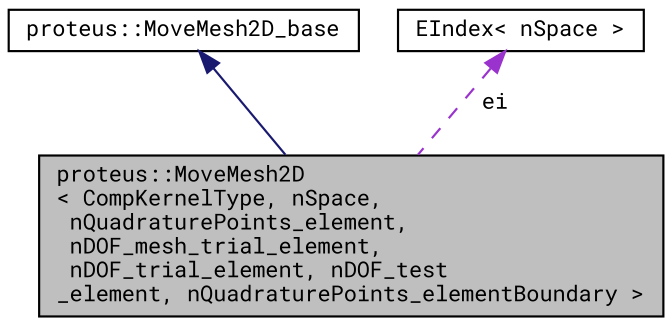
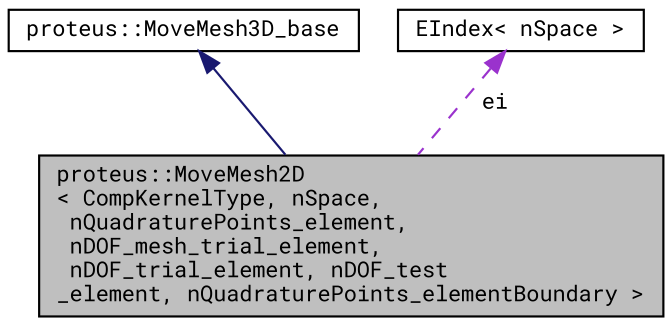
(184, 30) -> (184, 30)
